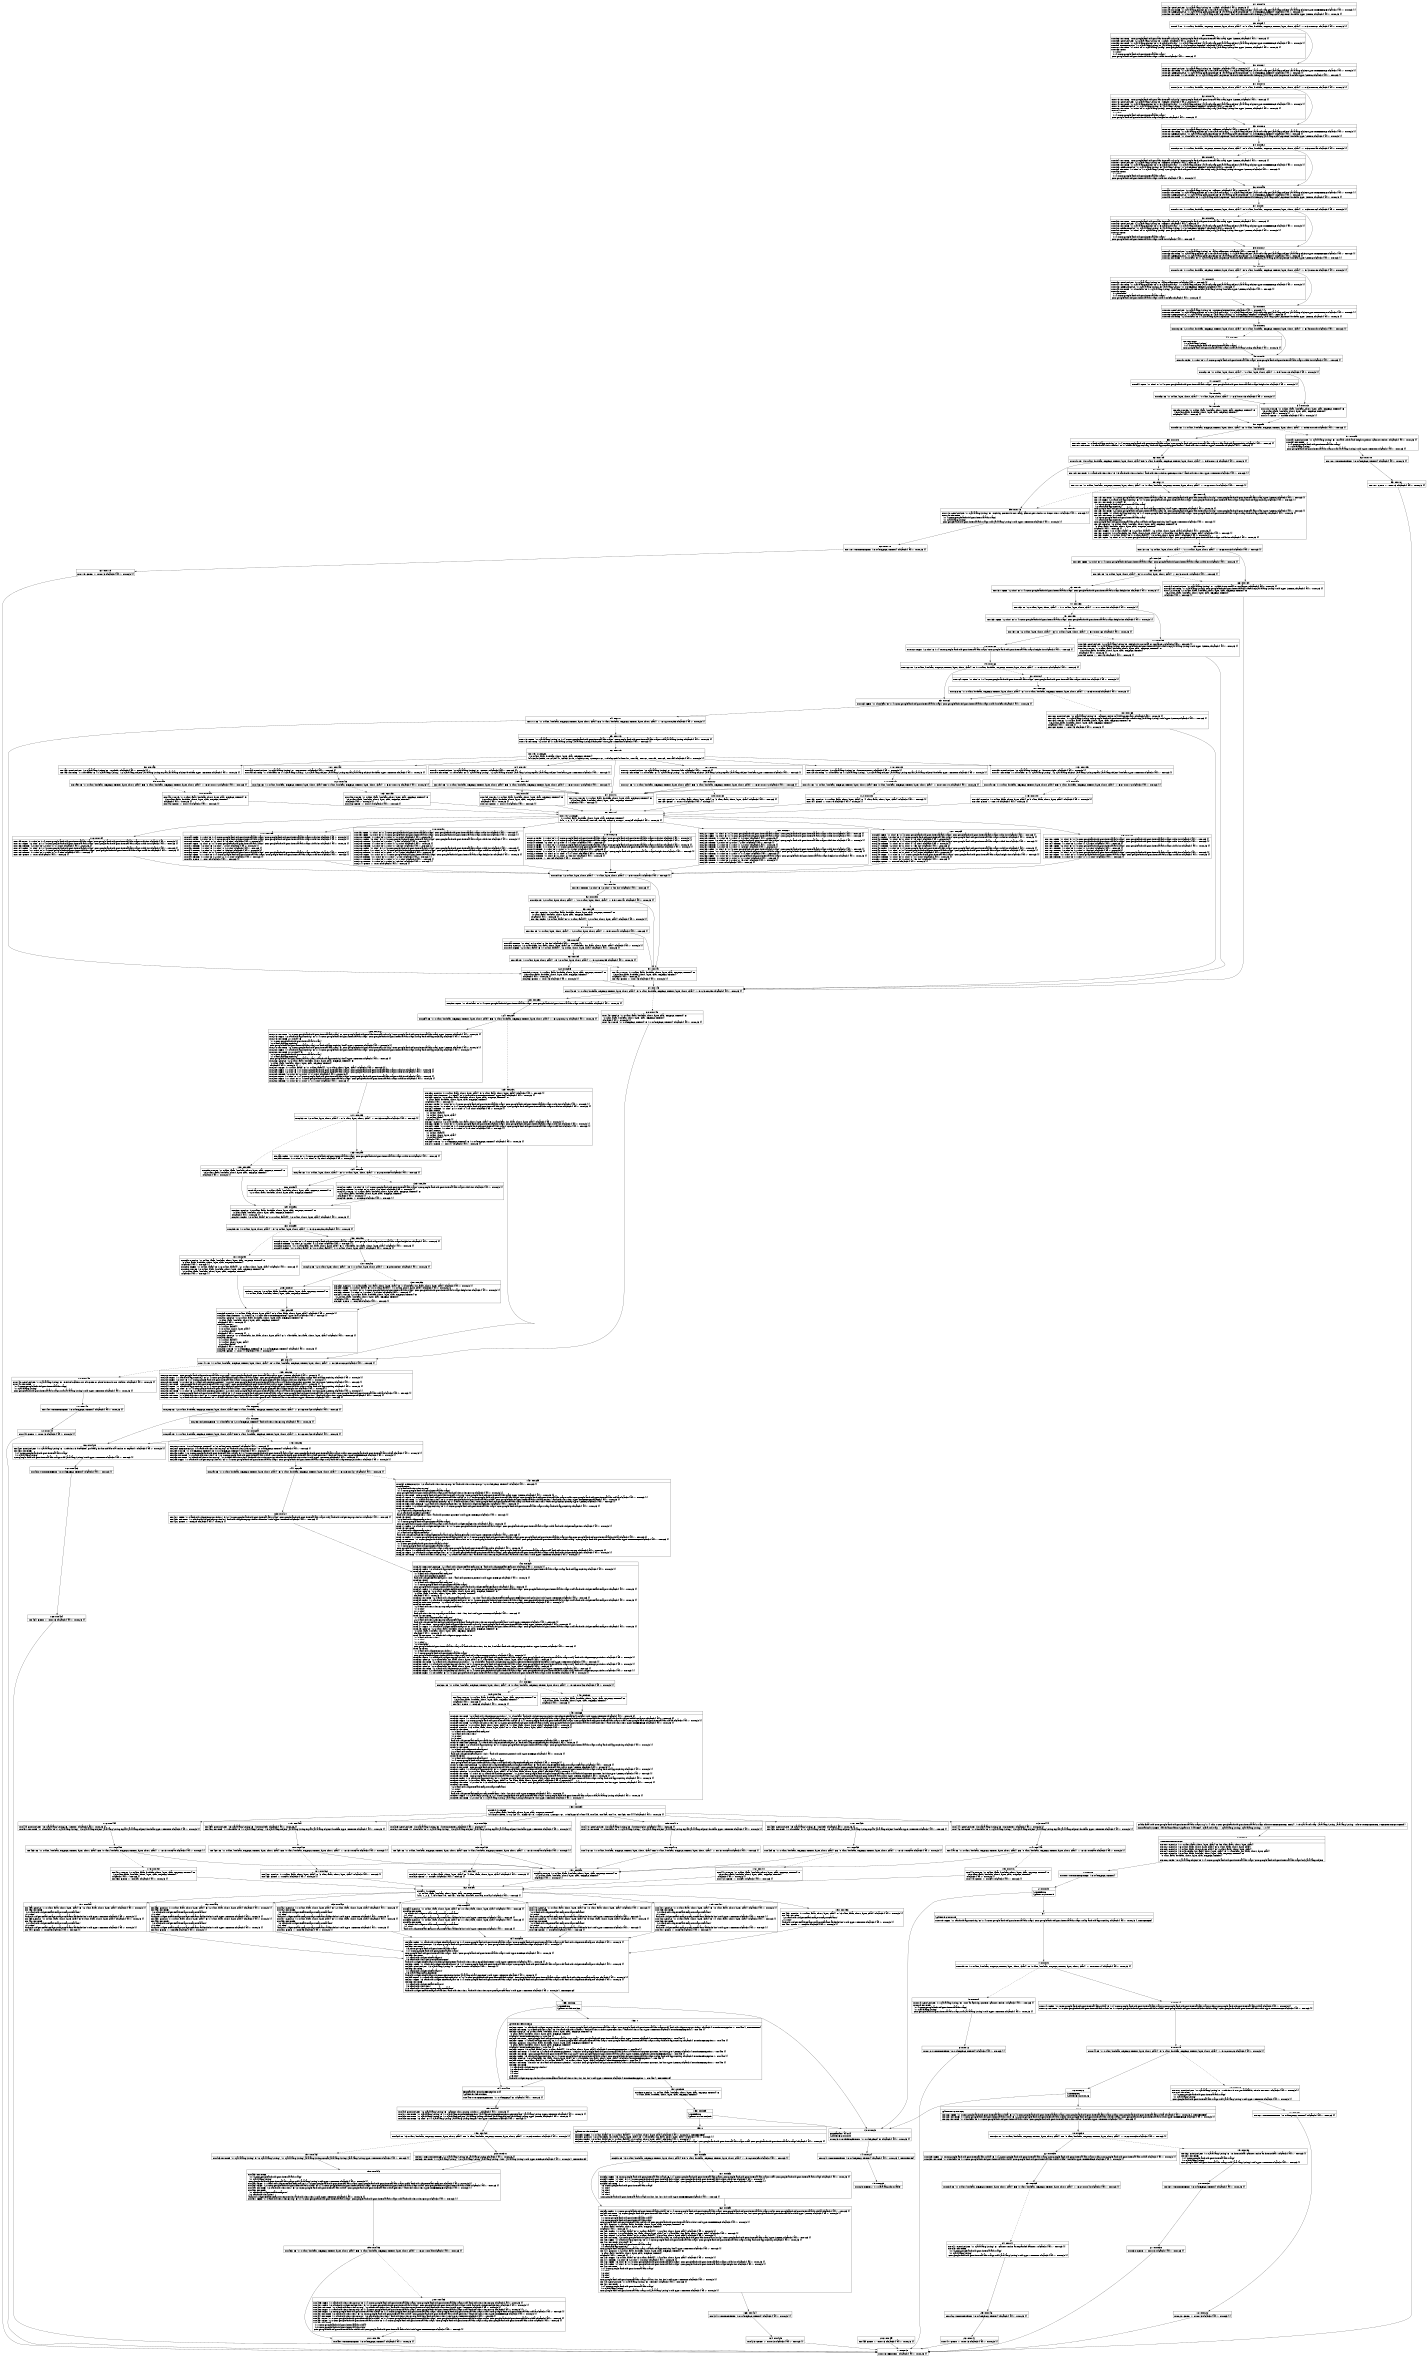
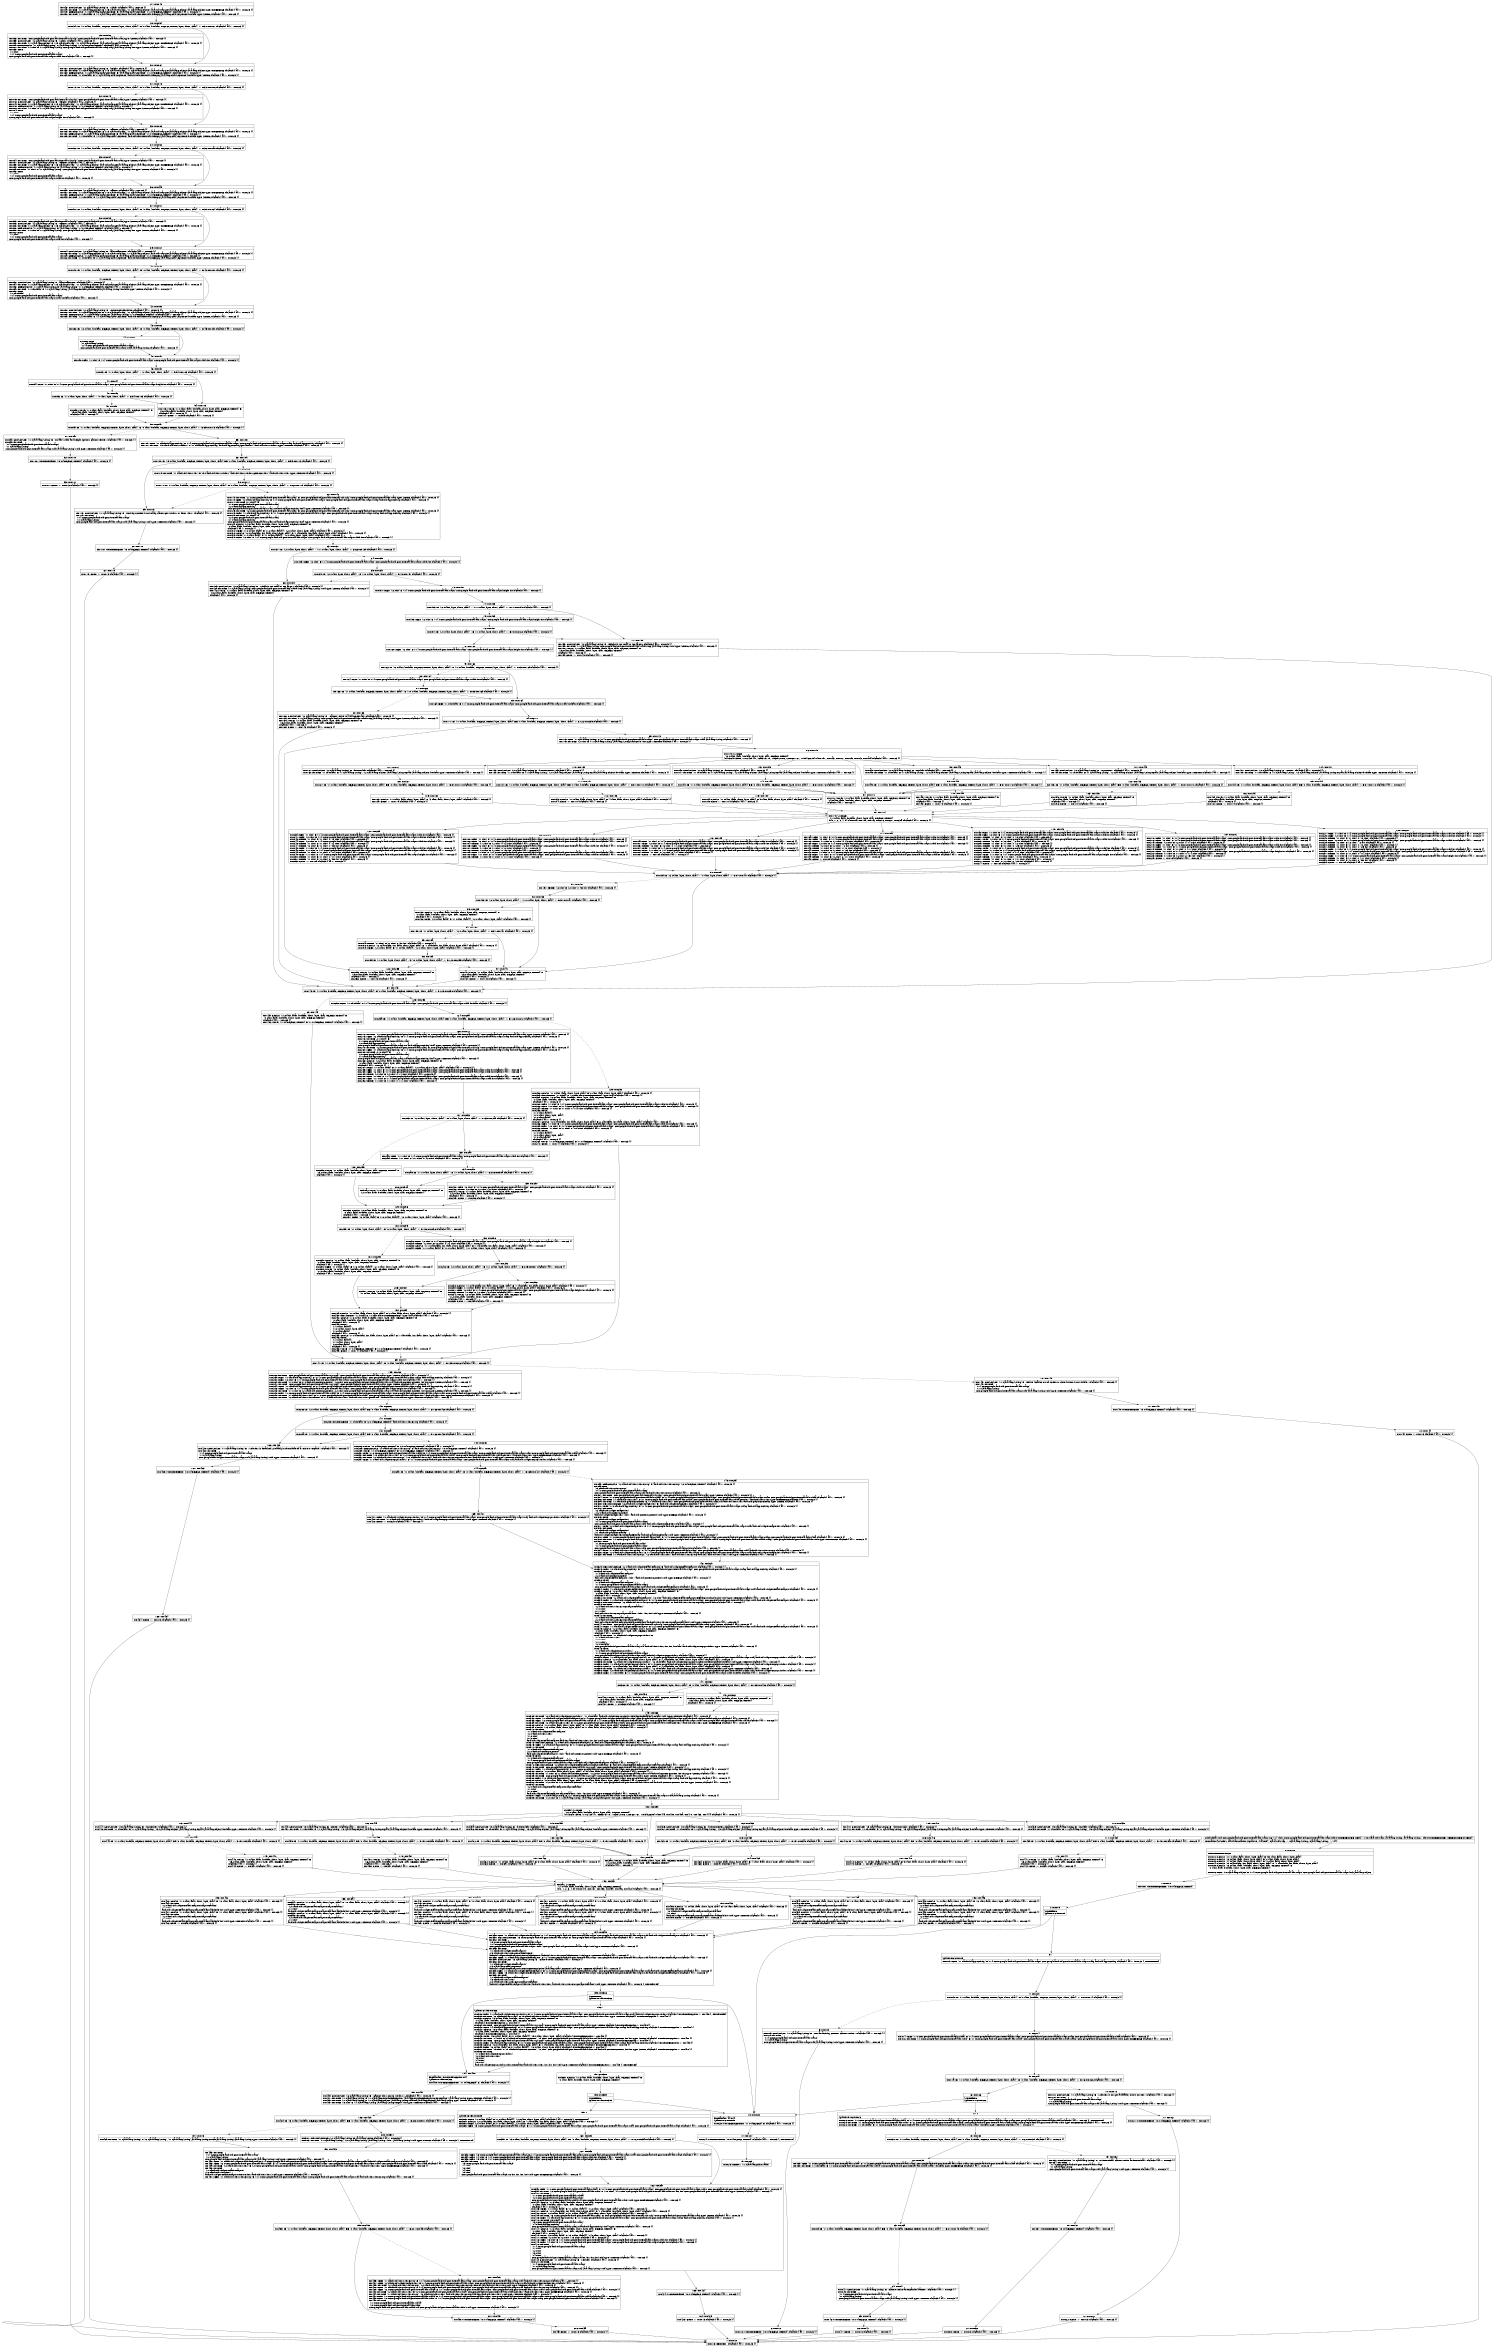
none -> (906, 1861)
none -> (536, 2324)
